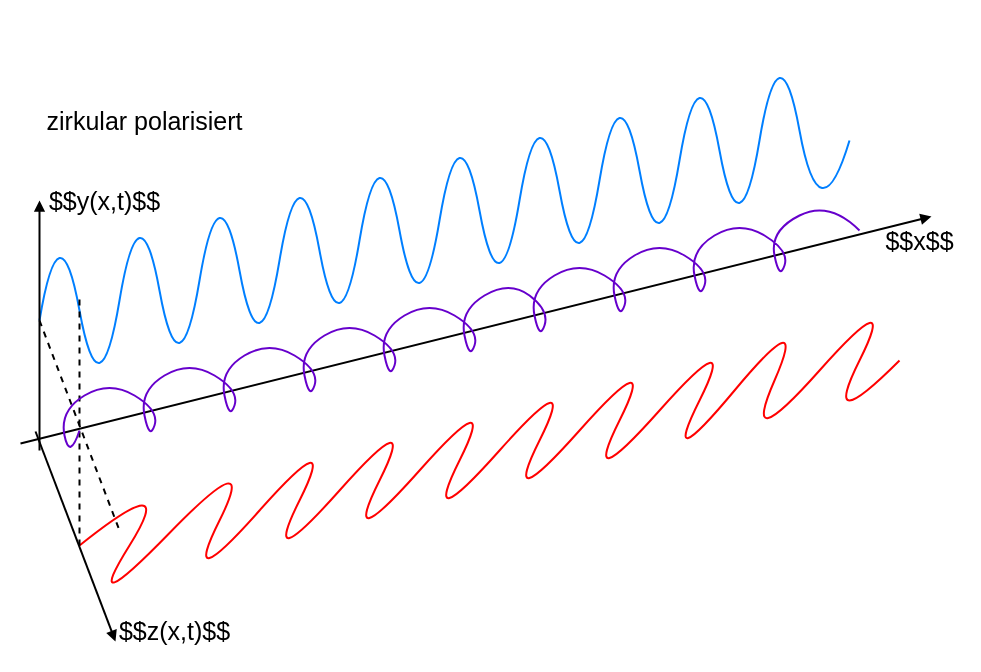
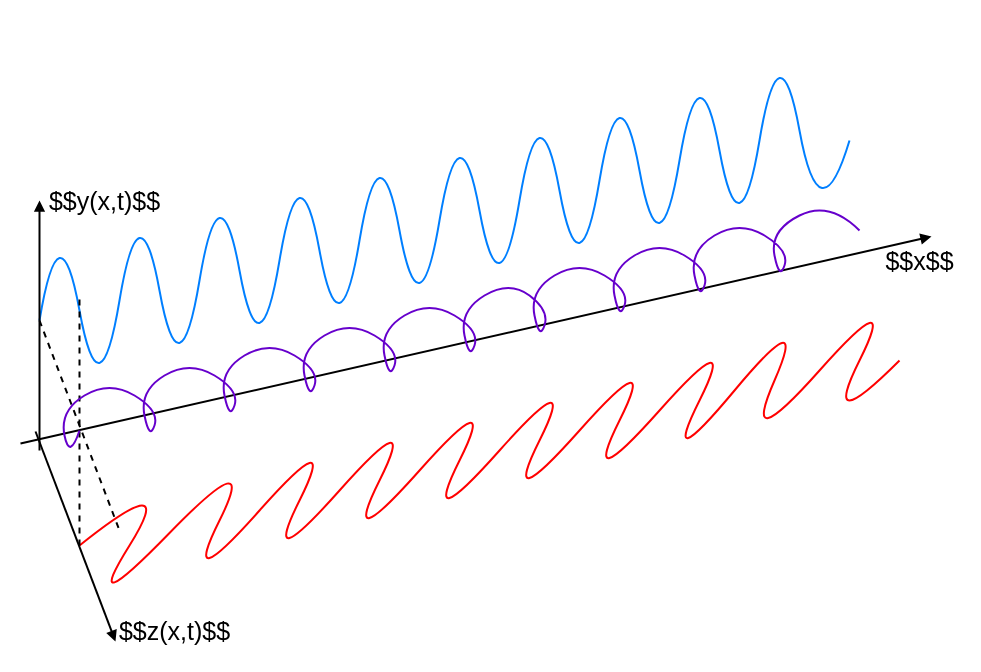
(145, 121) -> none
(920, 241) -> (920, 261)
